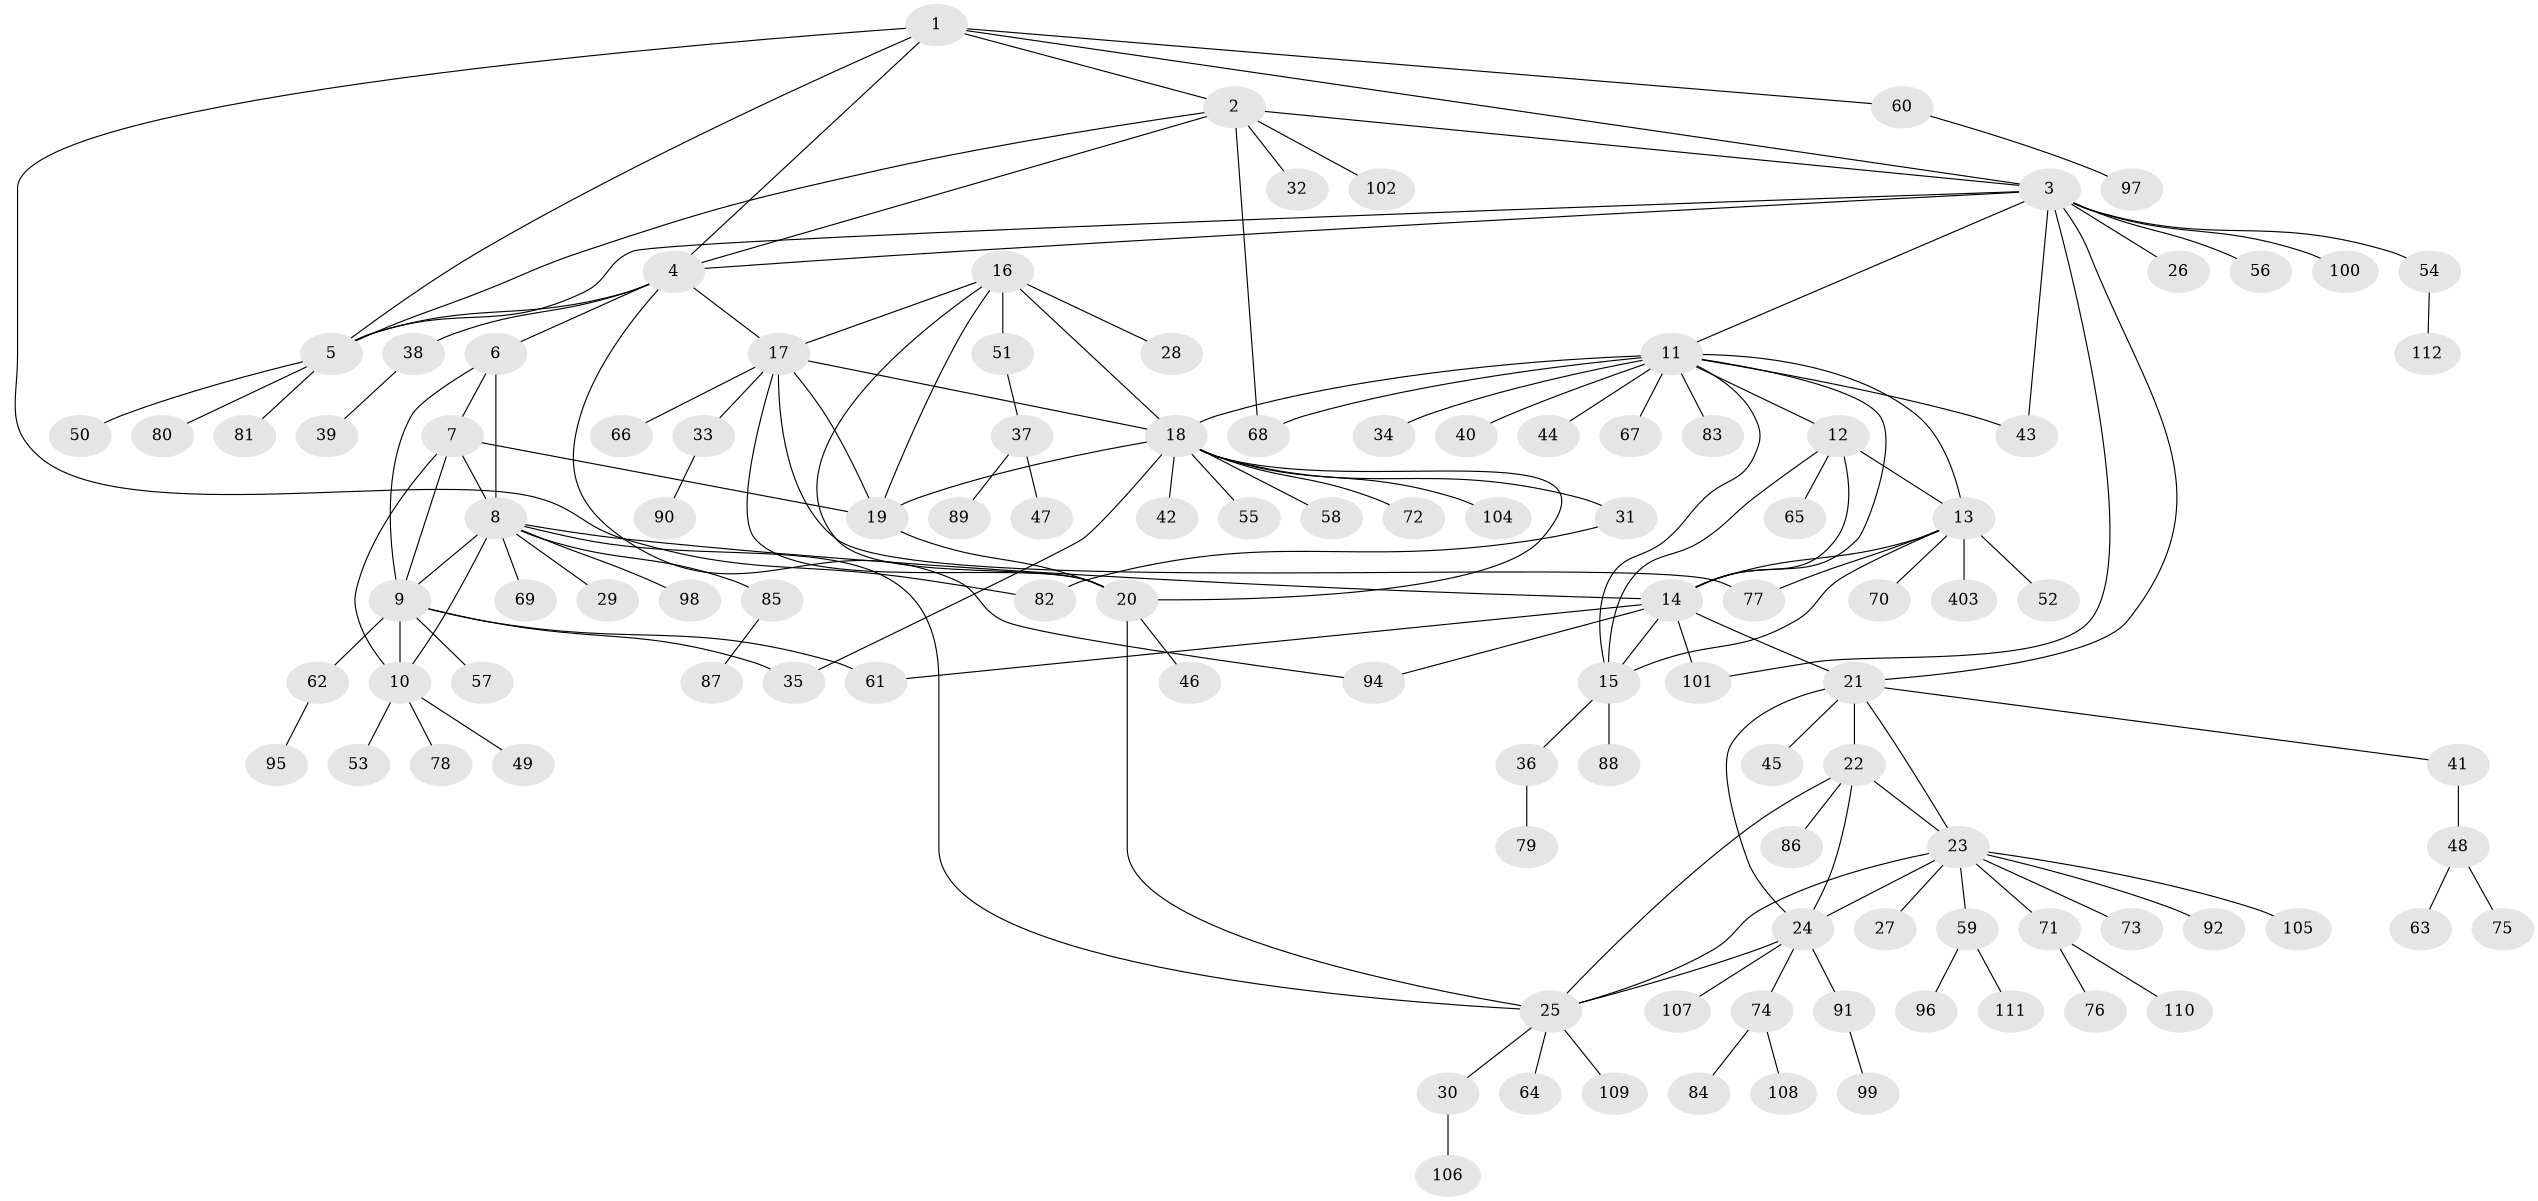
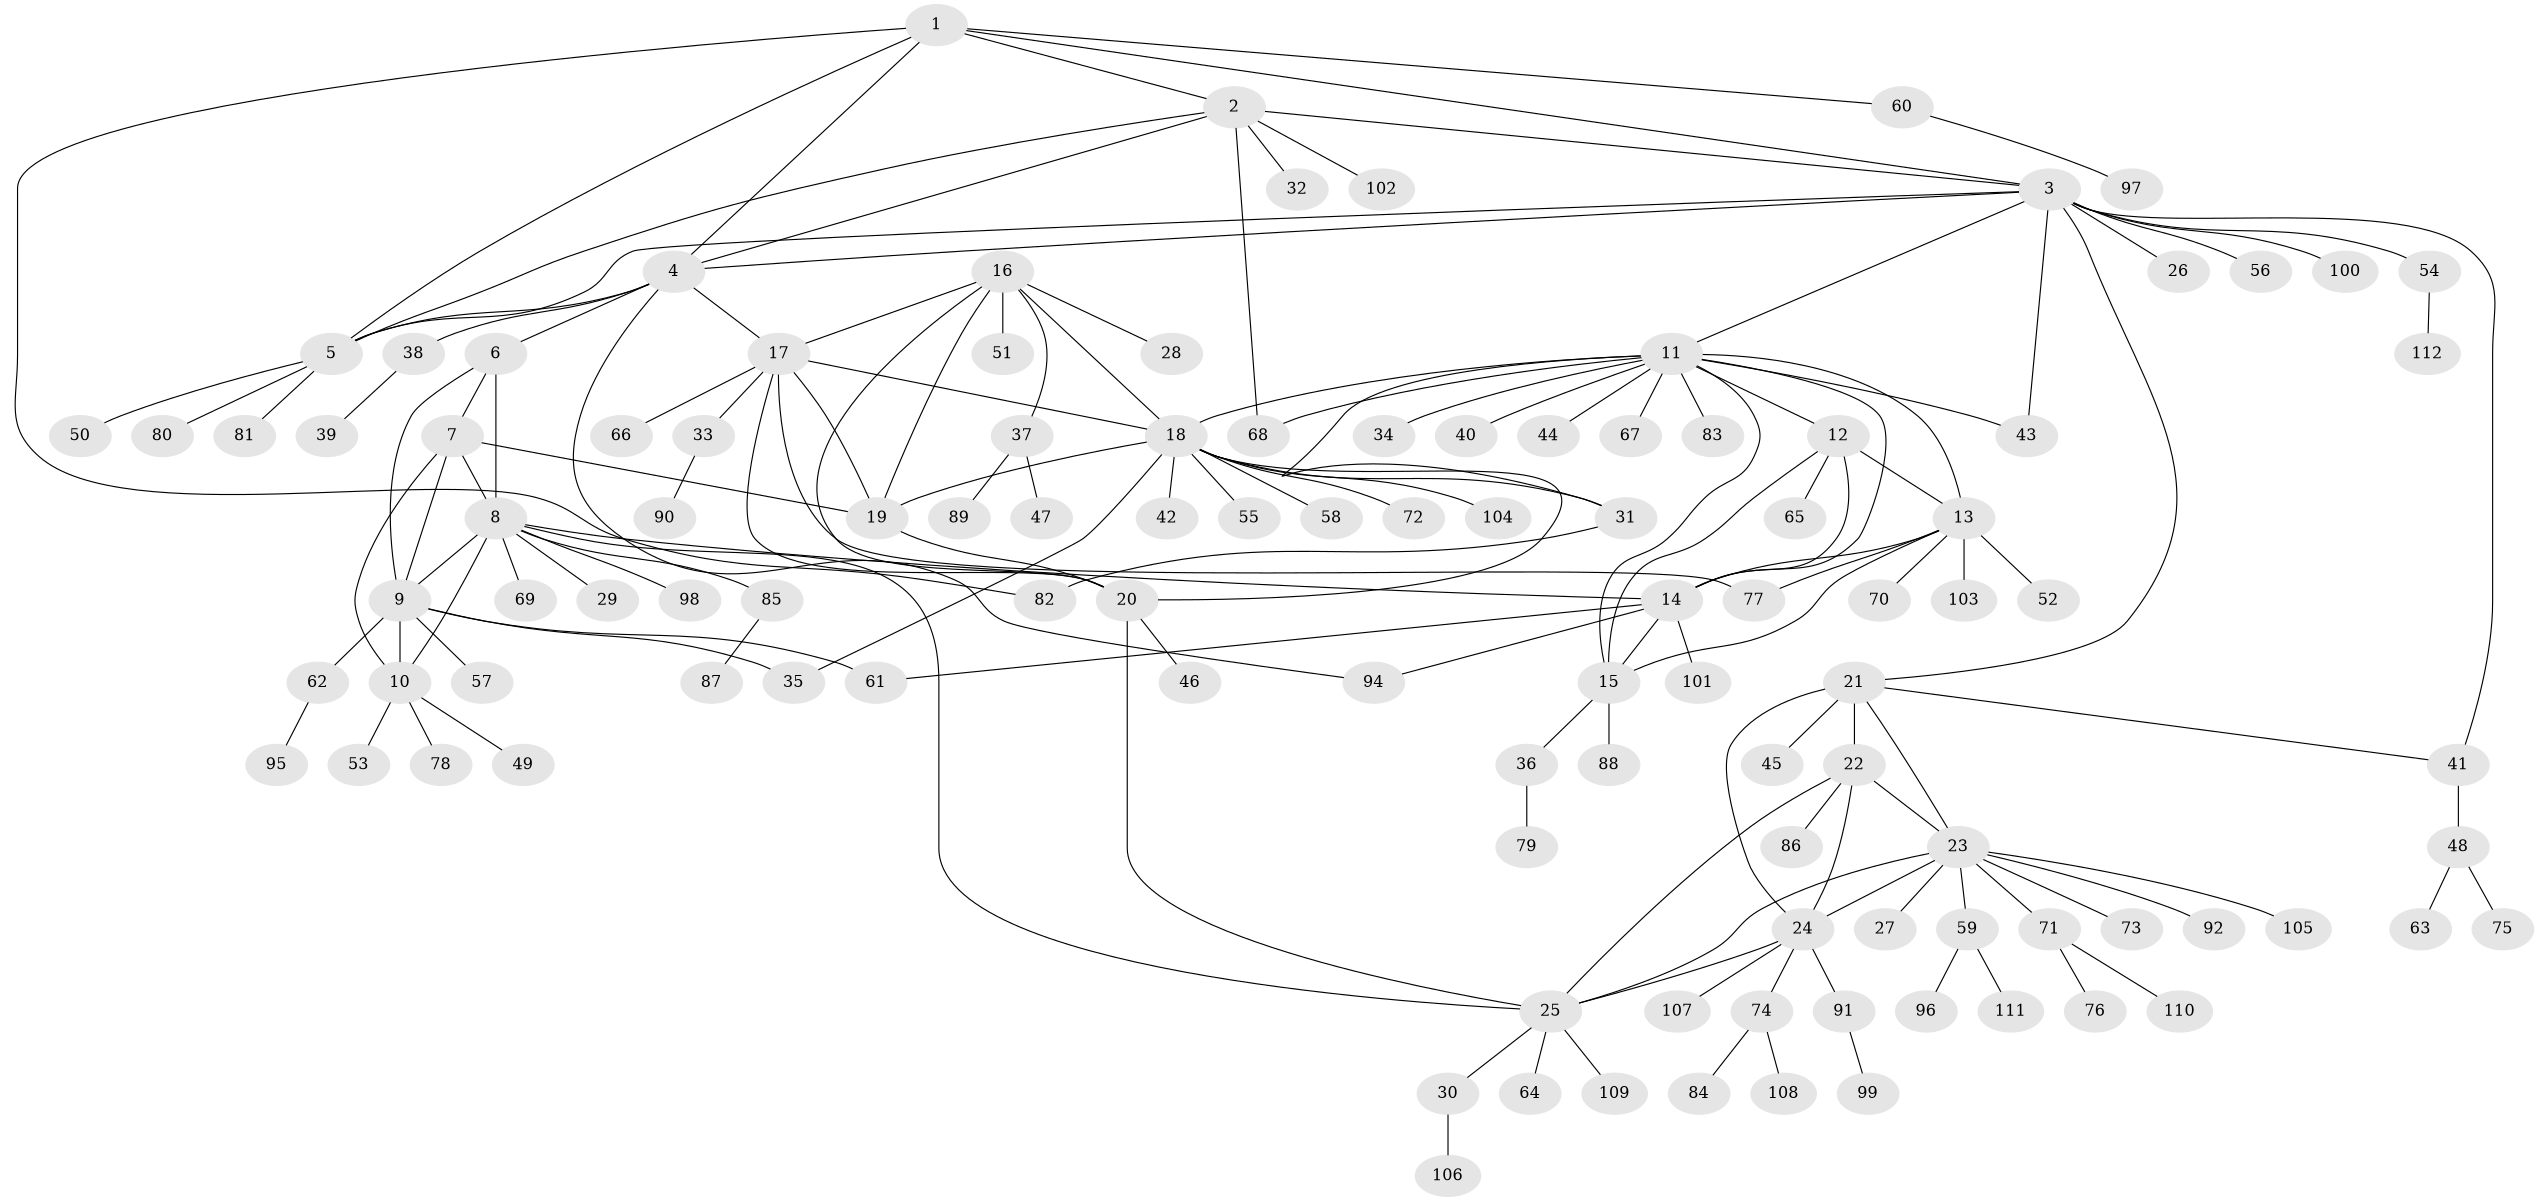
(1012, 395) -> (1047, 351)
none -> (1308, 453)
(2100, 598) -> (2494, 293)
(1964, 601) -> (1964, 601)
(1765, 644) -> none
